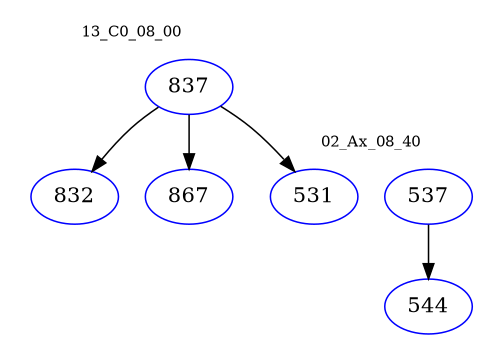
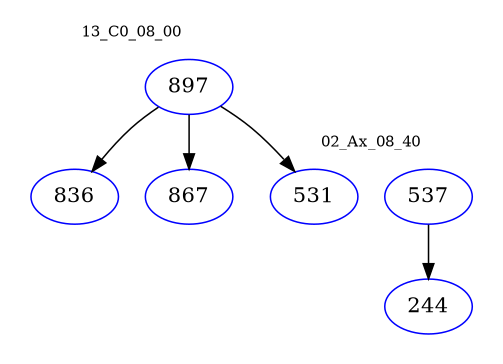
(189, 87) -> (189, 87)
(75, 197) -> (75, 197)
(429, 307) -> (429, 307)
